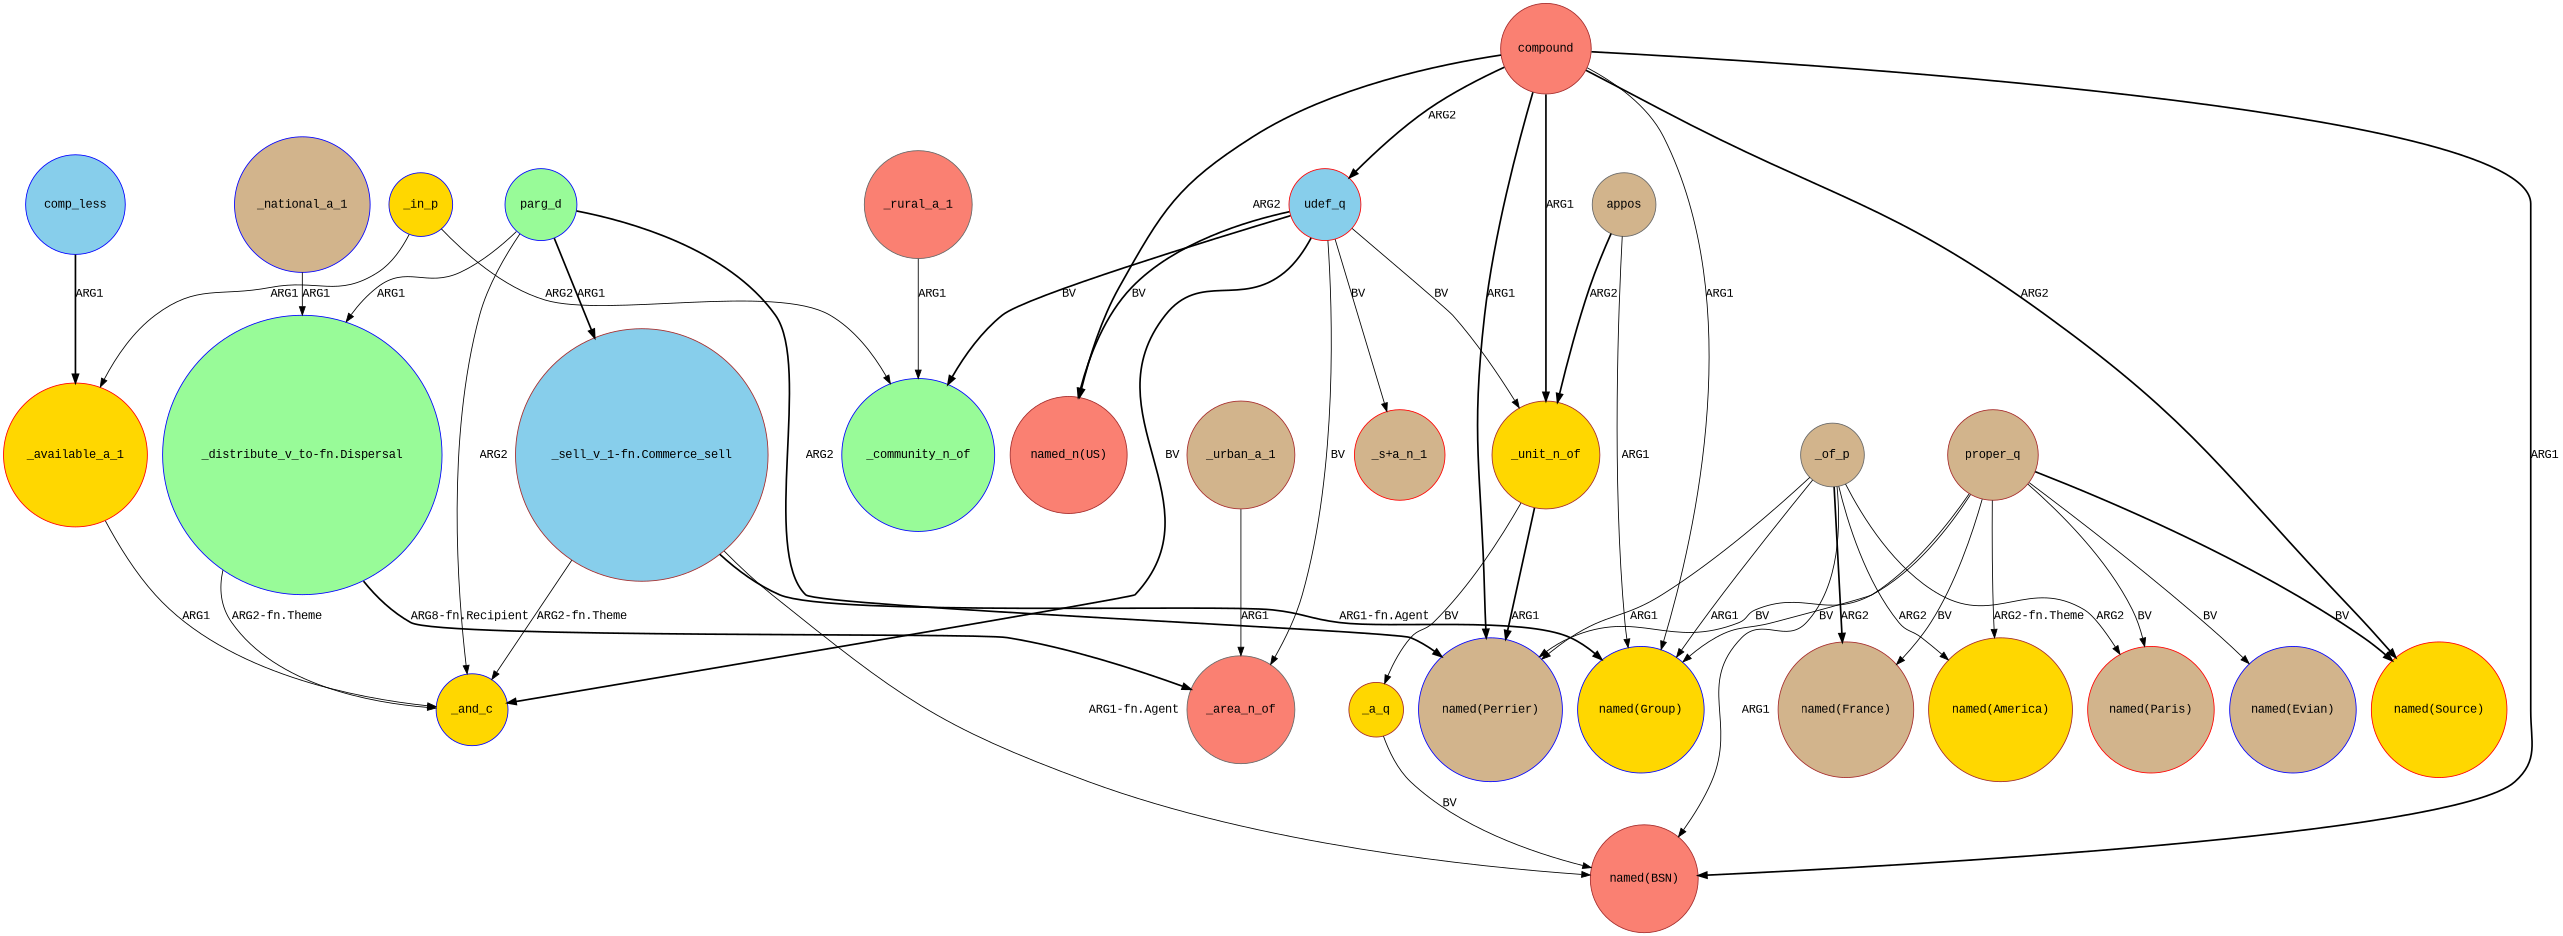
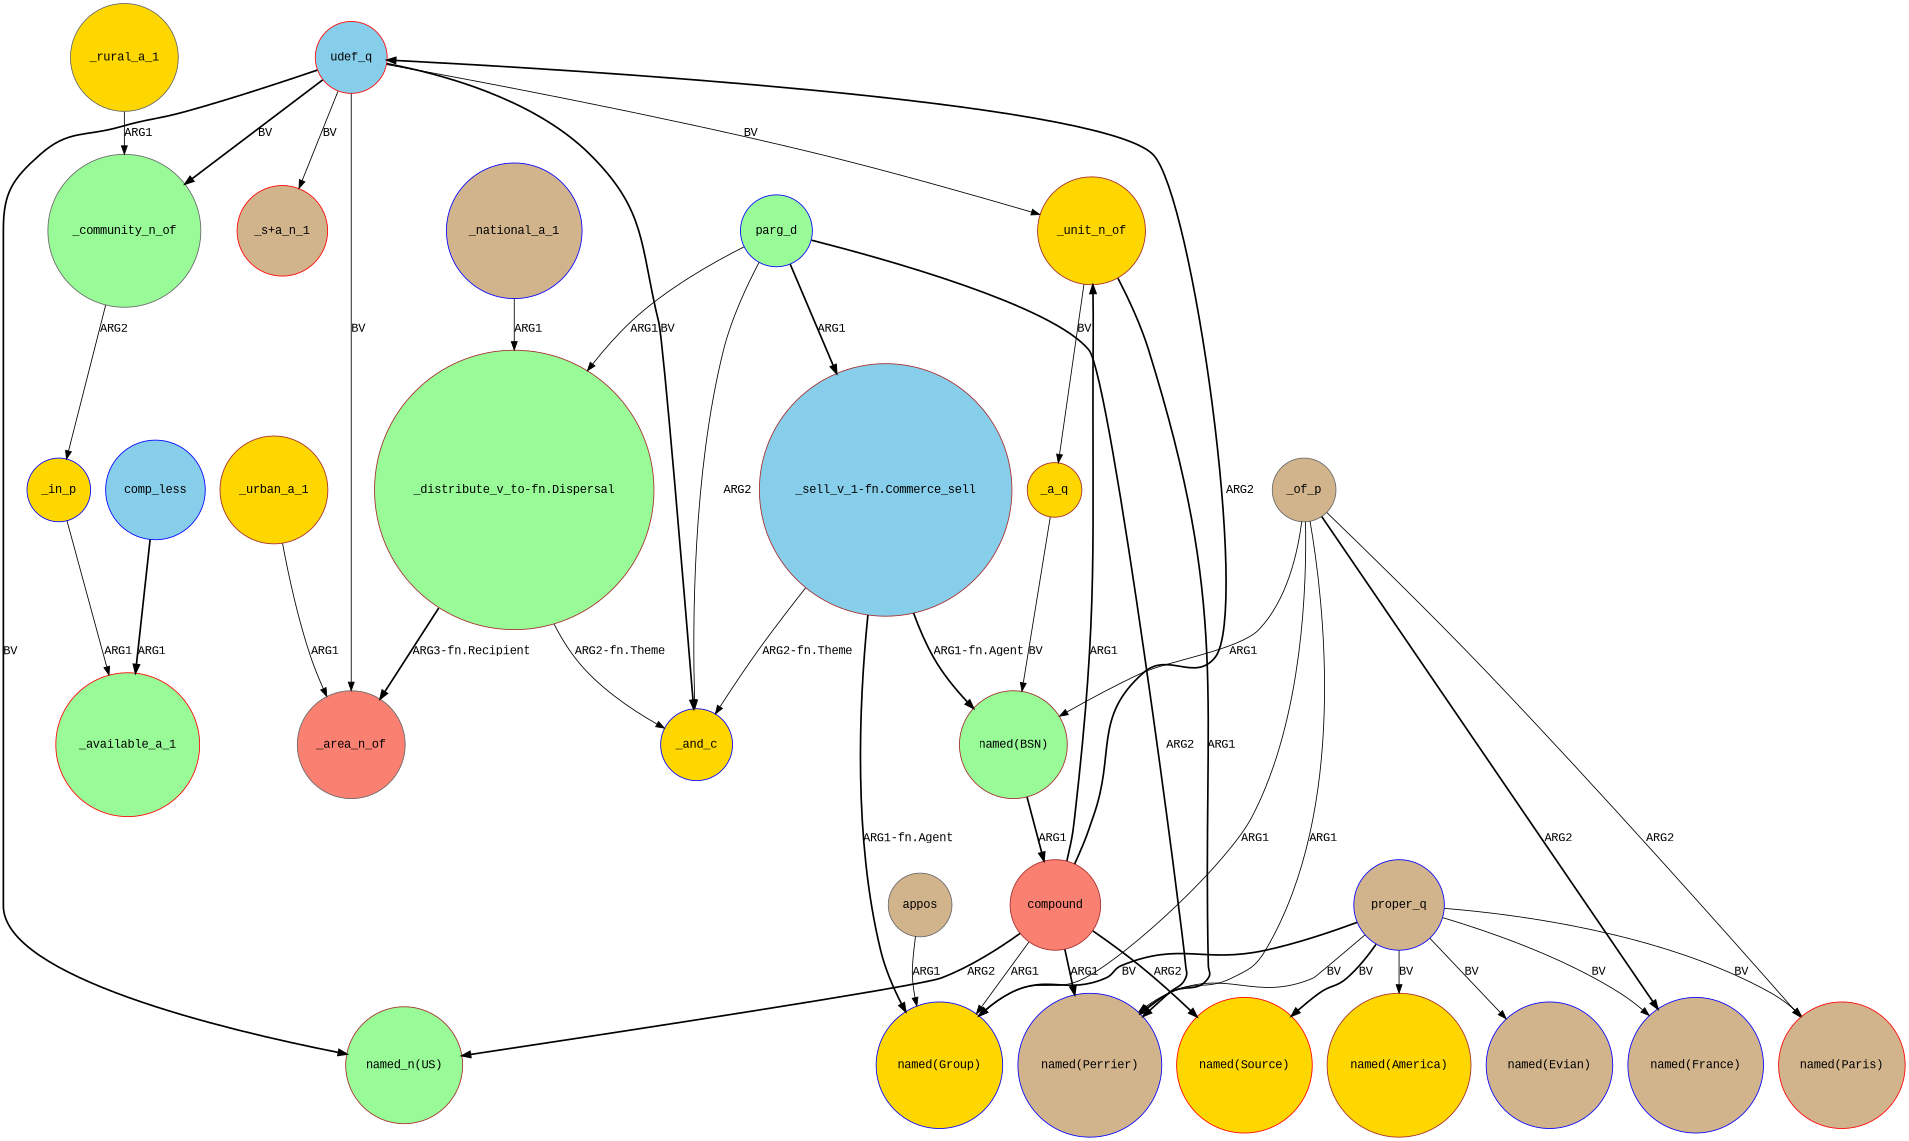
(918, 205) -> (124, 57)
(667, 303) -> (87, 378)
(1582, 312) -> none
(2531, 421) -> (1034, 825)
(75, 455) -> (128, 745)
(302, 455) -> (514, 490)
(918, 455) -> (124, 231)
(1069, 455) -> (404, 1065)
(1241, 455) -> (274, 490)
(1993, 455) -> (1399, 905)
(1873, 582) -> none
(1806, 614) -> (1167, 954)
(470, 616) -> (472, 651)
(2039, 616) -> (1406, 972)
(240, 656) -> none
(1846, 710) -> (1696, 1065)
(1121, 792) -> (935, 661)
(1644, 879) -> (1013, 745)
